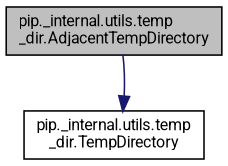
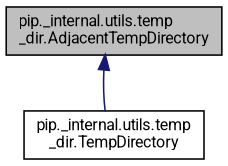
(124, 75) -> (104, 91)
